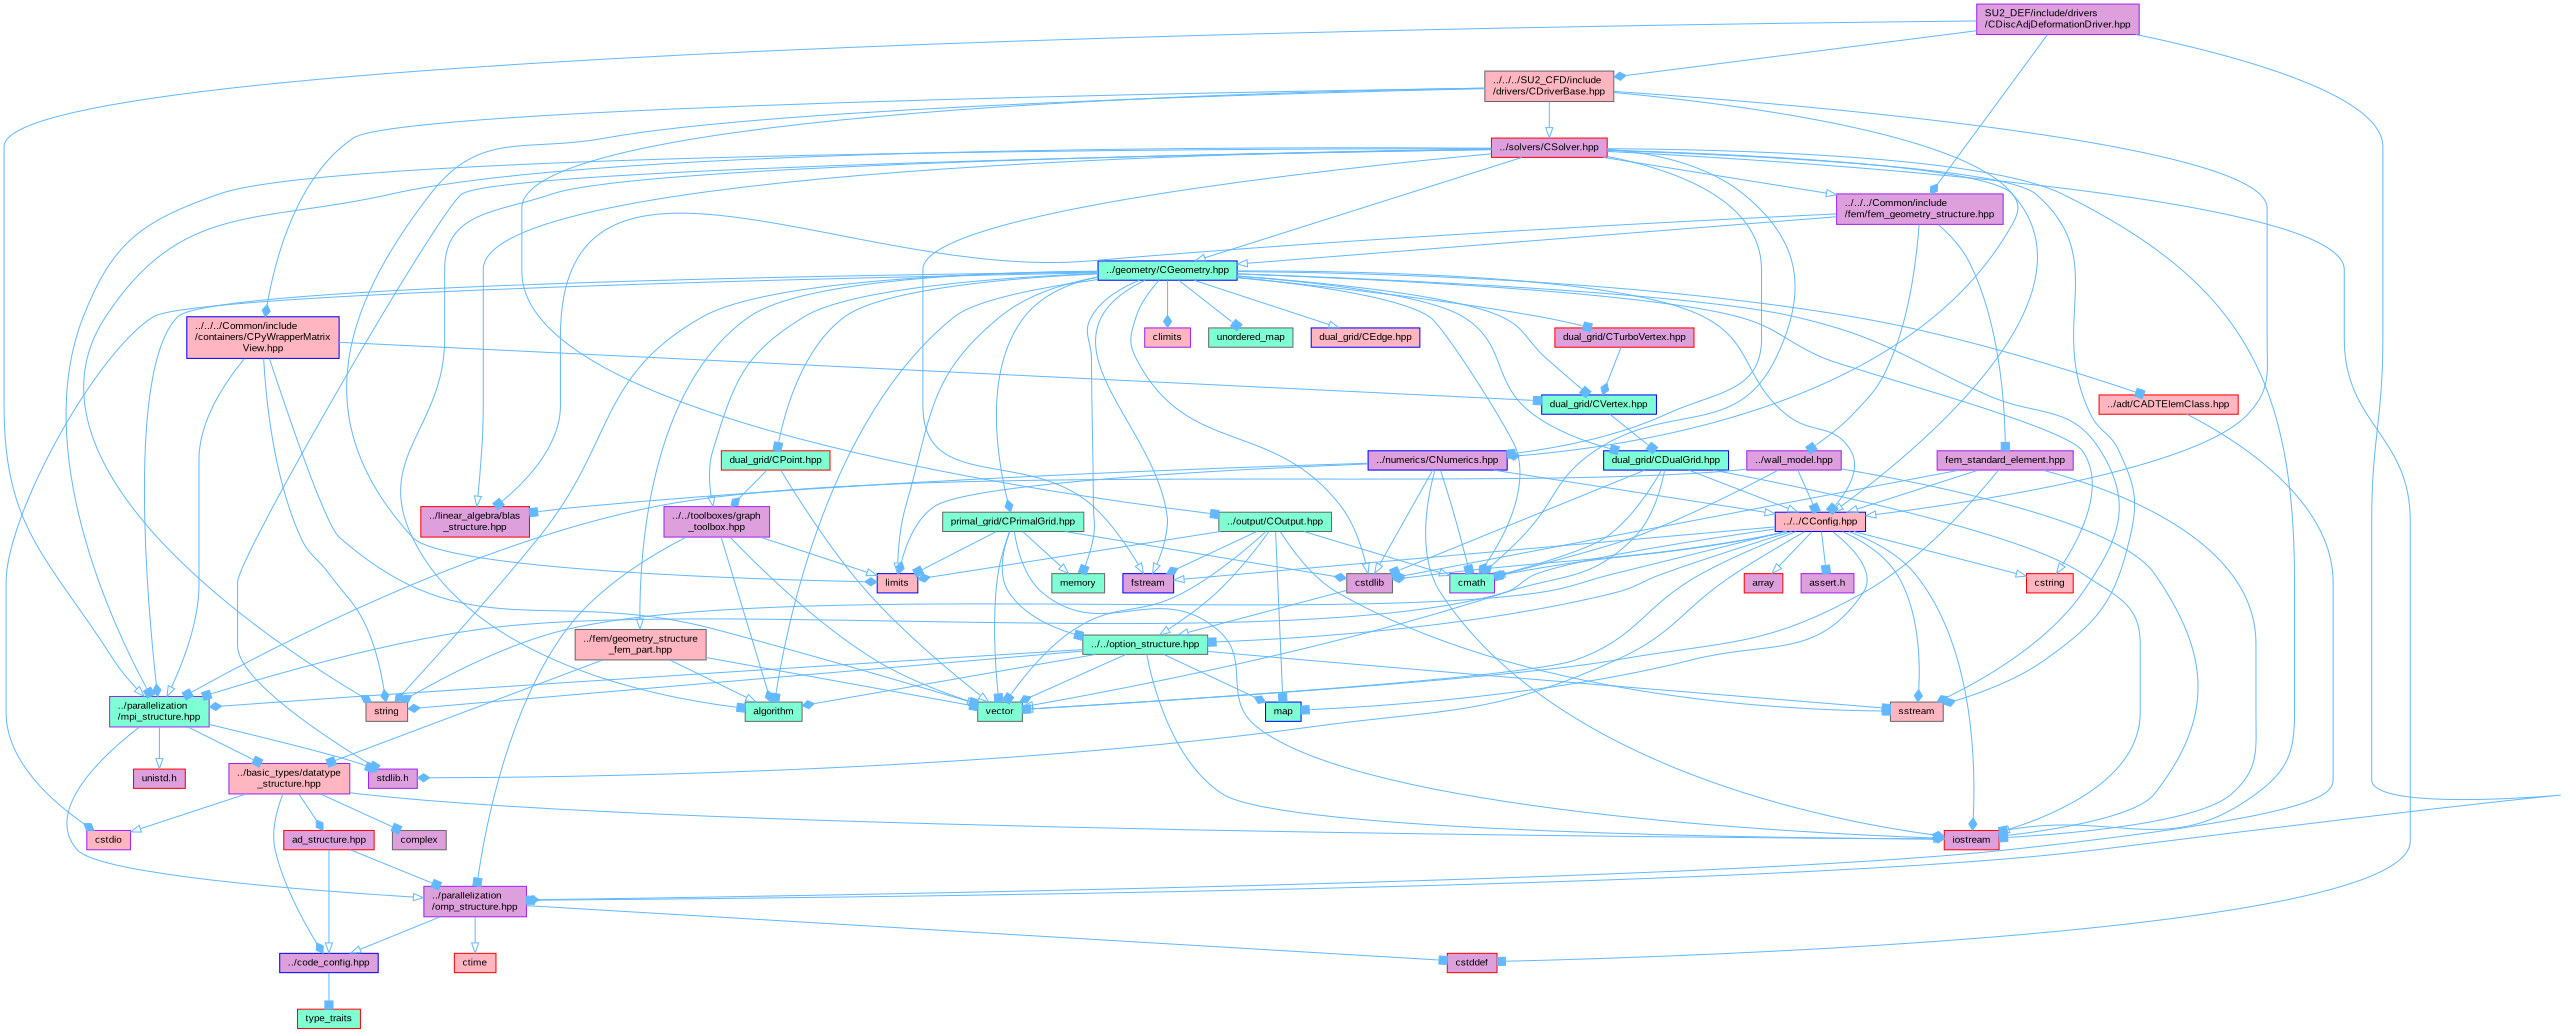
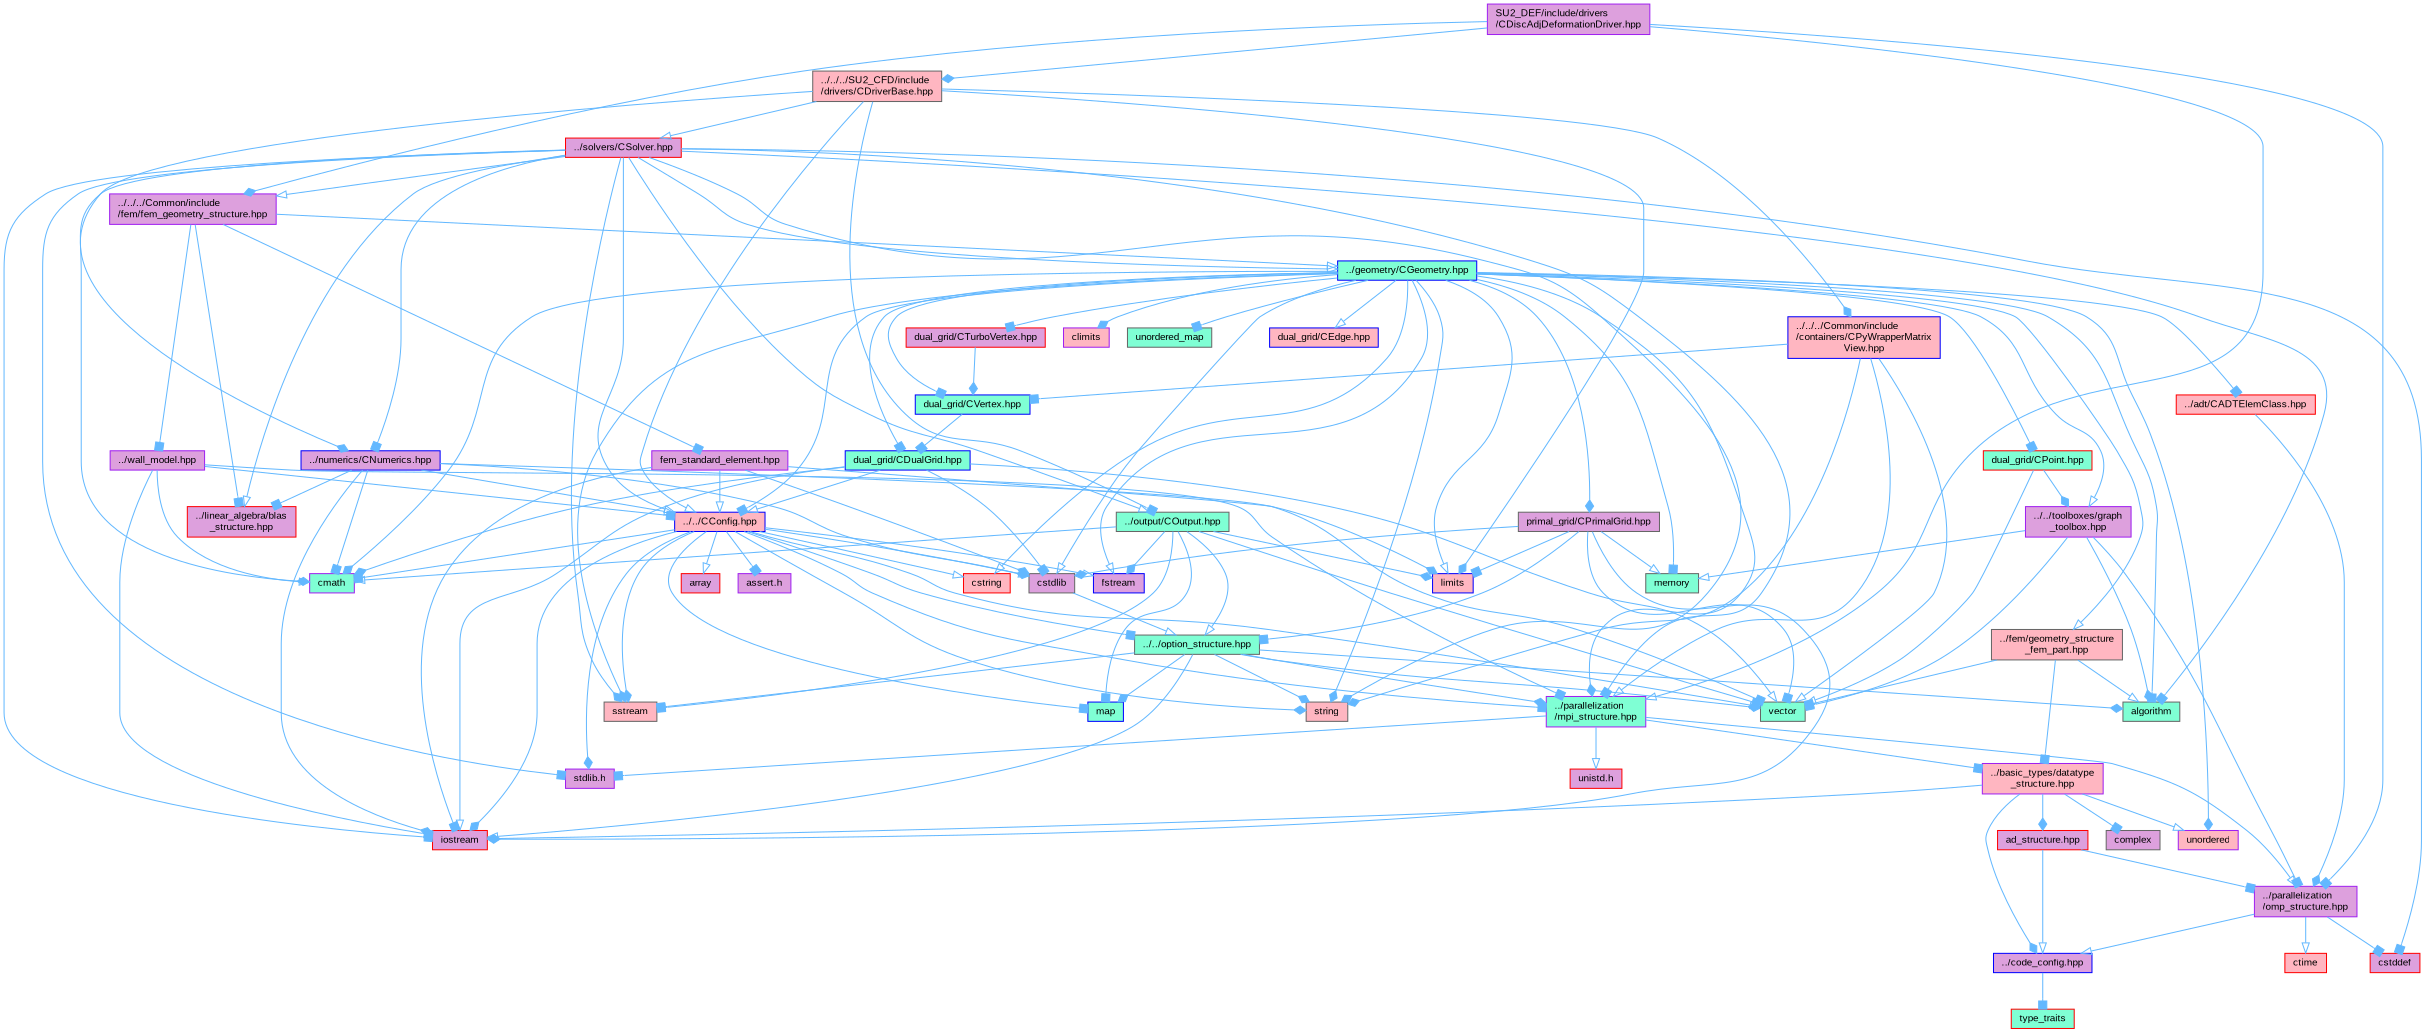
(992, 229) -> (838, 398)
(1013, 522) -> (1589, 522)
(816, 556) -> (1867, 554)
(109, 840) -> (2208, 840)
